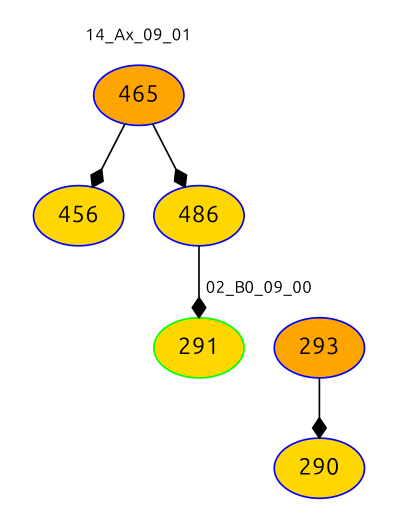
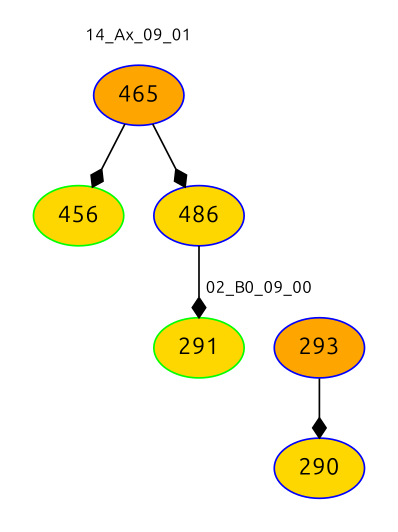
(79, 216) -> (79, 216)
